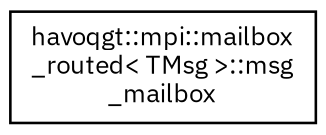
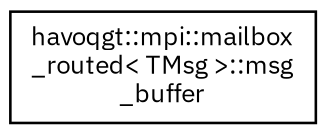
(163, 67) -> (163, 67)
